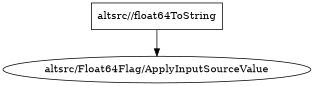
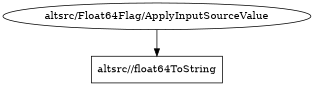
(157, 39) -> (157, 39)
